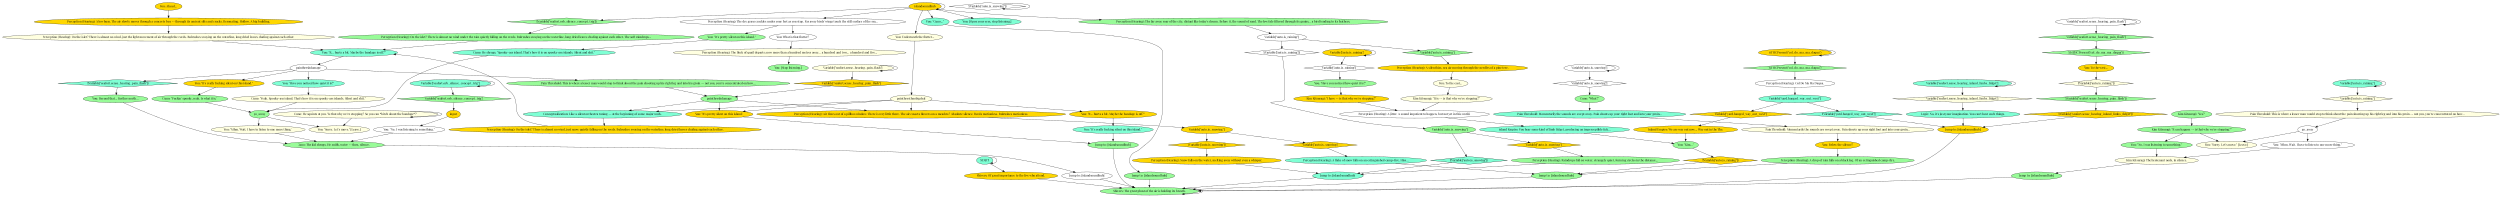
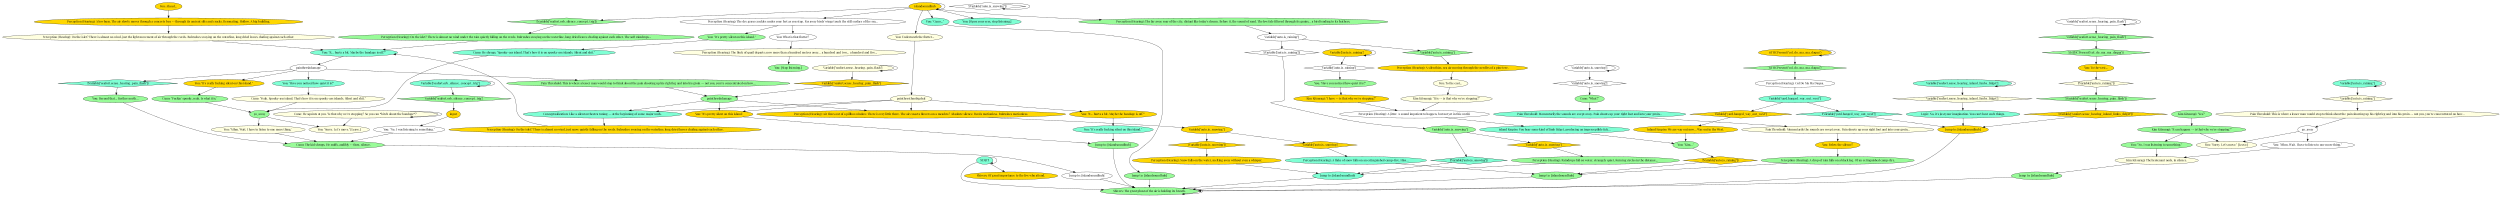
(1686, 130) -> (1686, 130)
(334, 145) -> (334, 145)
(1079, 183) -> (1018, 186)
